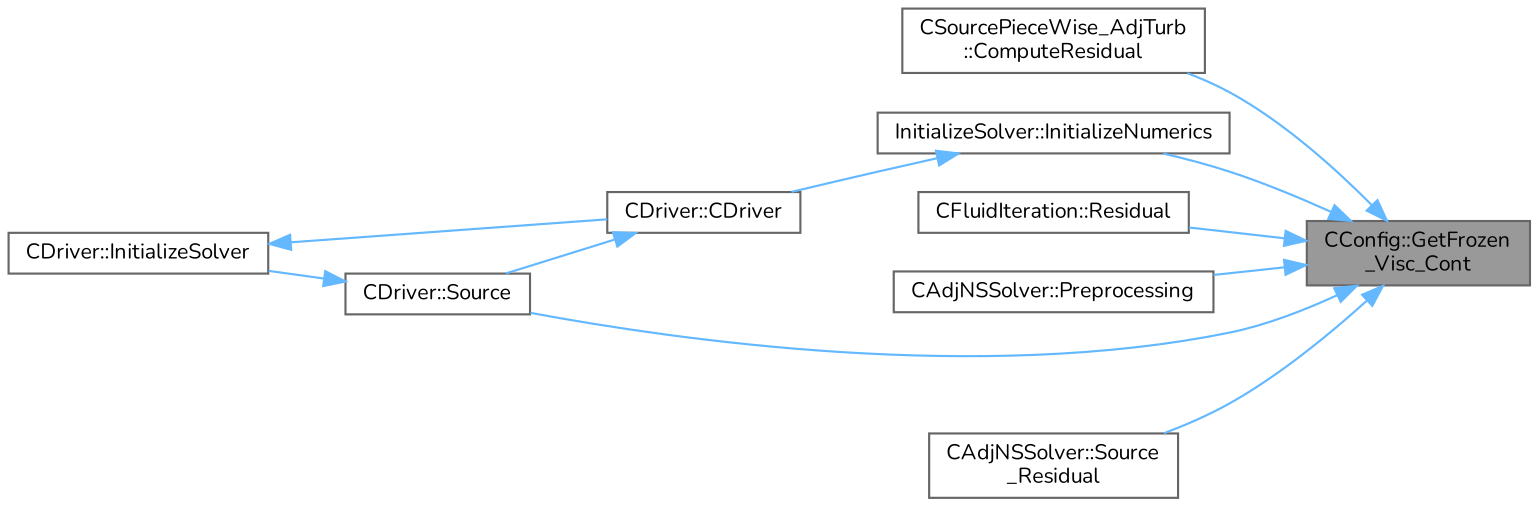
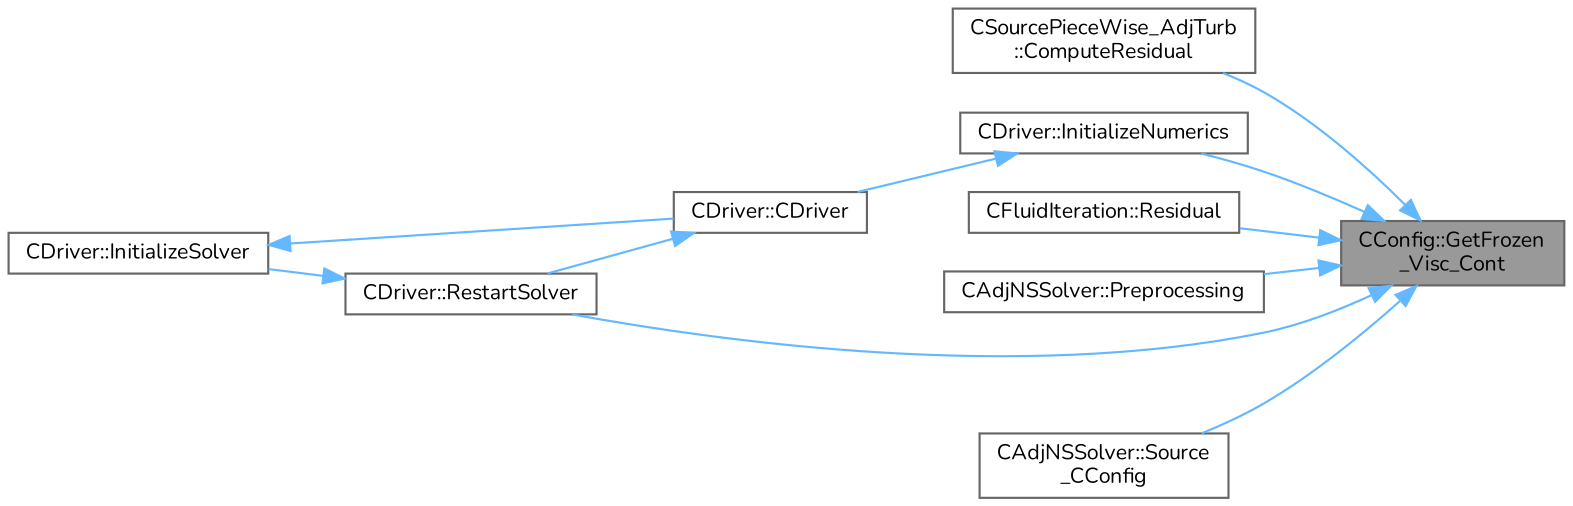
(1054, 133) -> (1104, 133)
(438, 294) -> (471, 294)
(1054, 466) -> (1104, 466)
